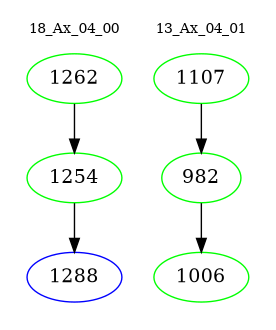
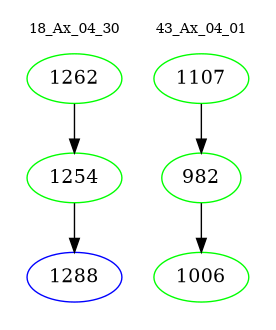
(74, 30) -> (74, 30)
(201, 30) -> (201, 30)
